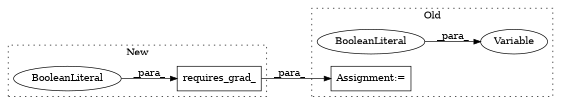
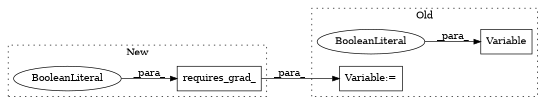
(514, 42) -> (506, 42)
(371, 79) -> (371, 79)
